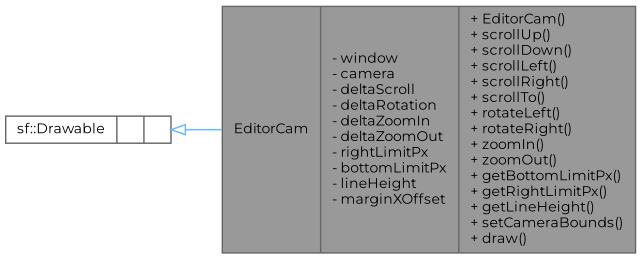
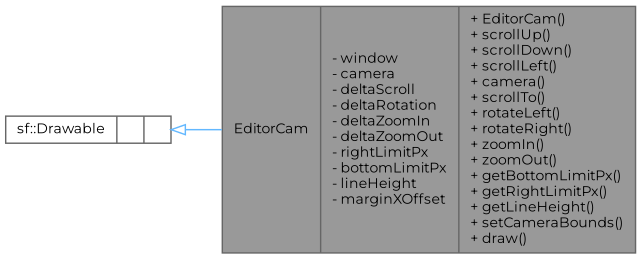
(520, 82) -> (508, 82)
